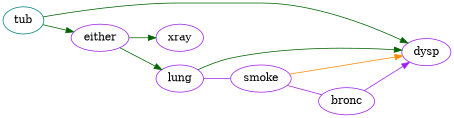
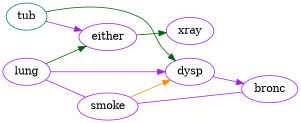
(55, 27) -> (60, 25)
(295, 50) -> (104, 72)
(138, 57) -> (62, 56)
(384, 78) -> (225, 79)
